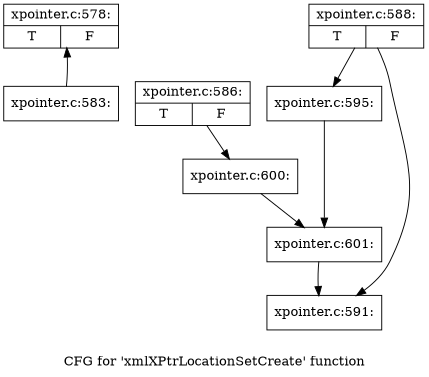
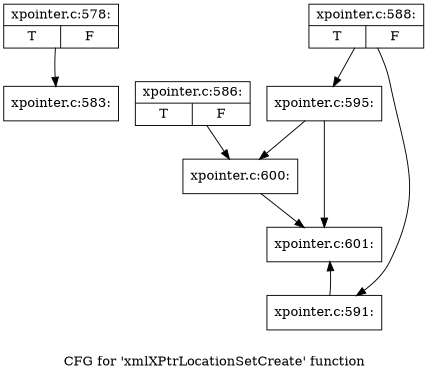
(67, 72) -> (55, 62)
none -> (286, 137)
(318, 274) -> (331, 283)
